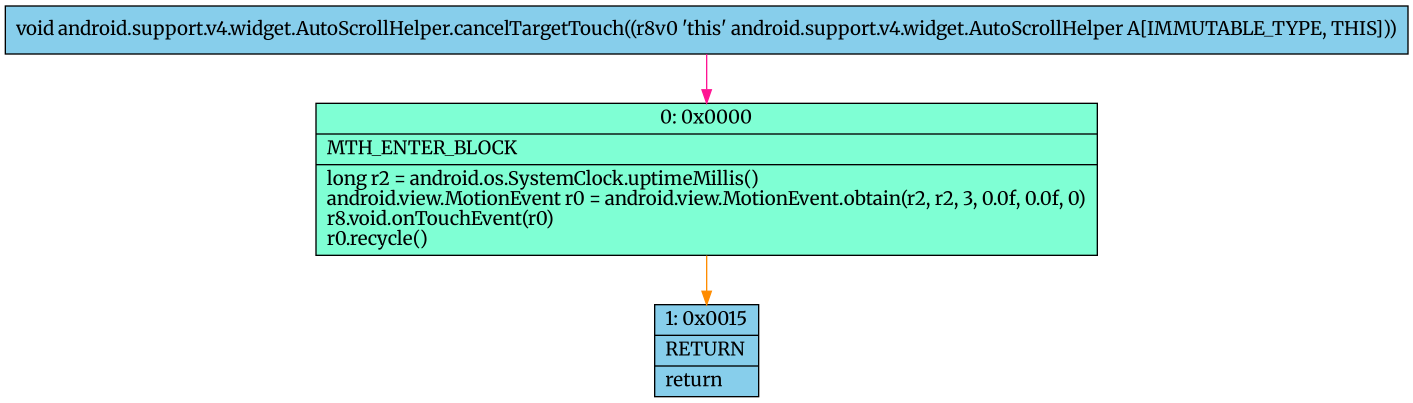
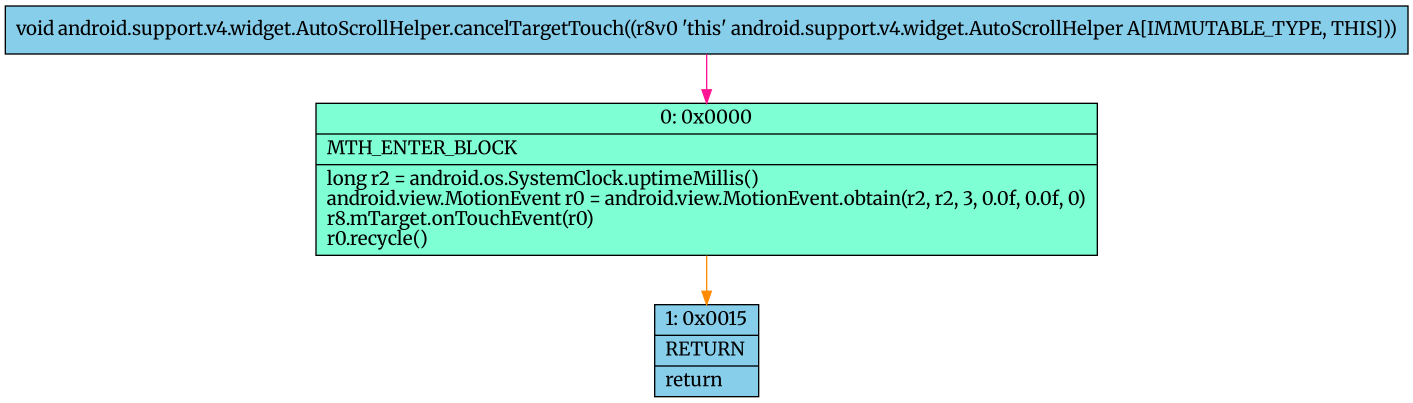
(441, 219) -> (461, 219)
